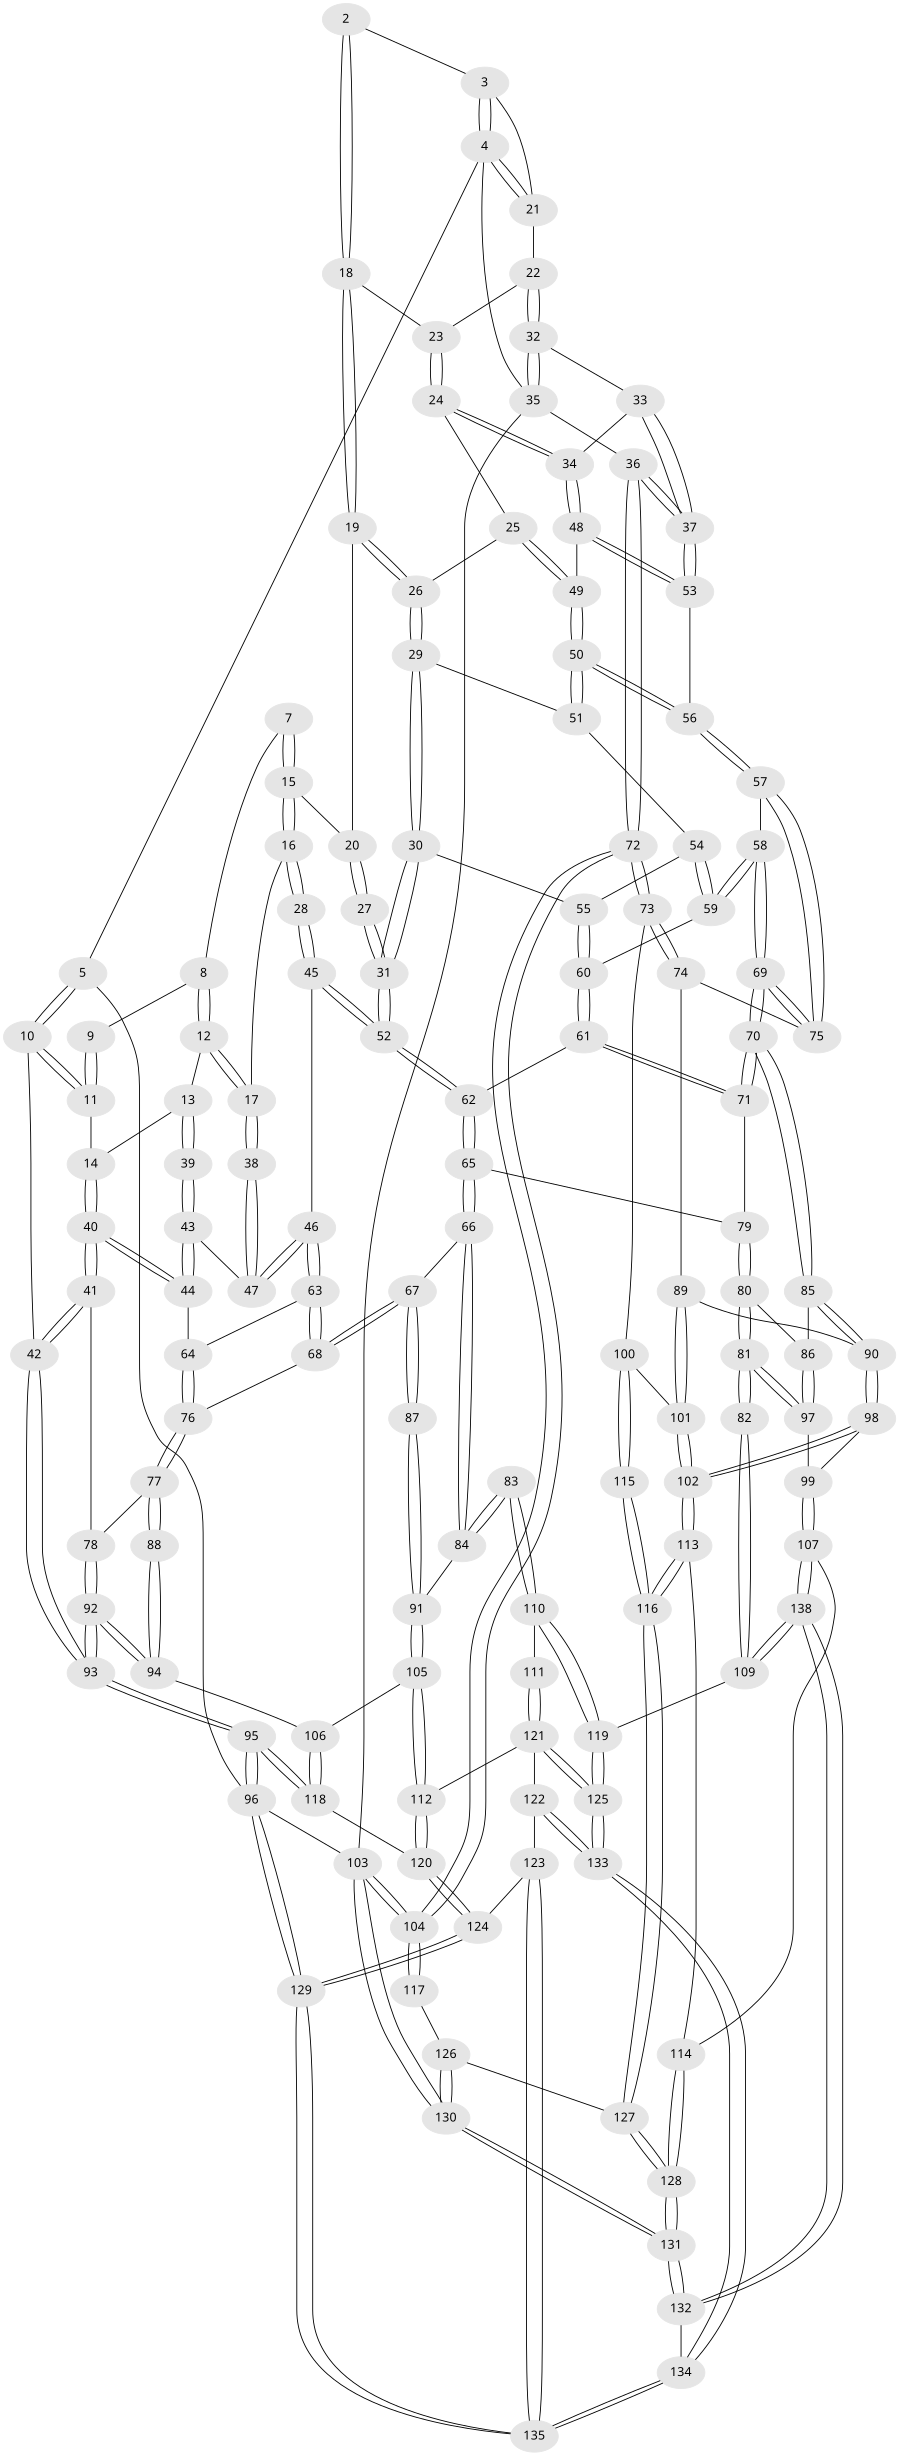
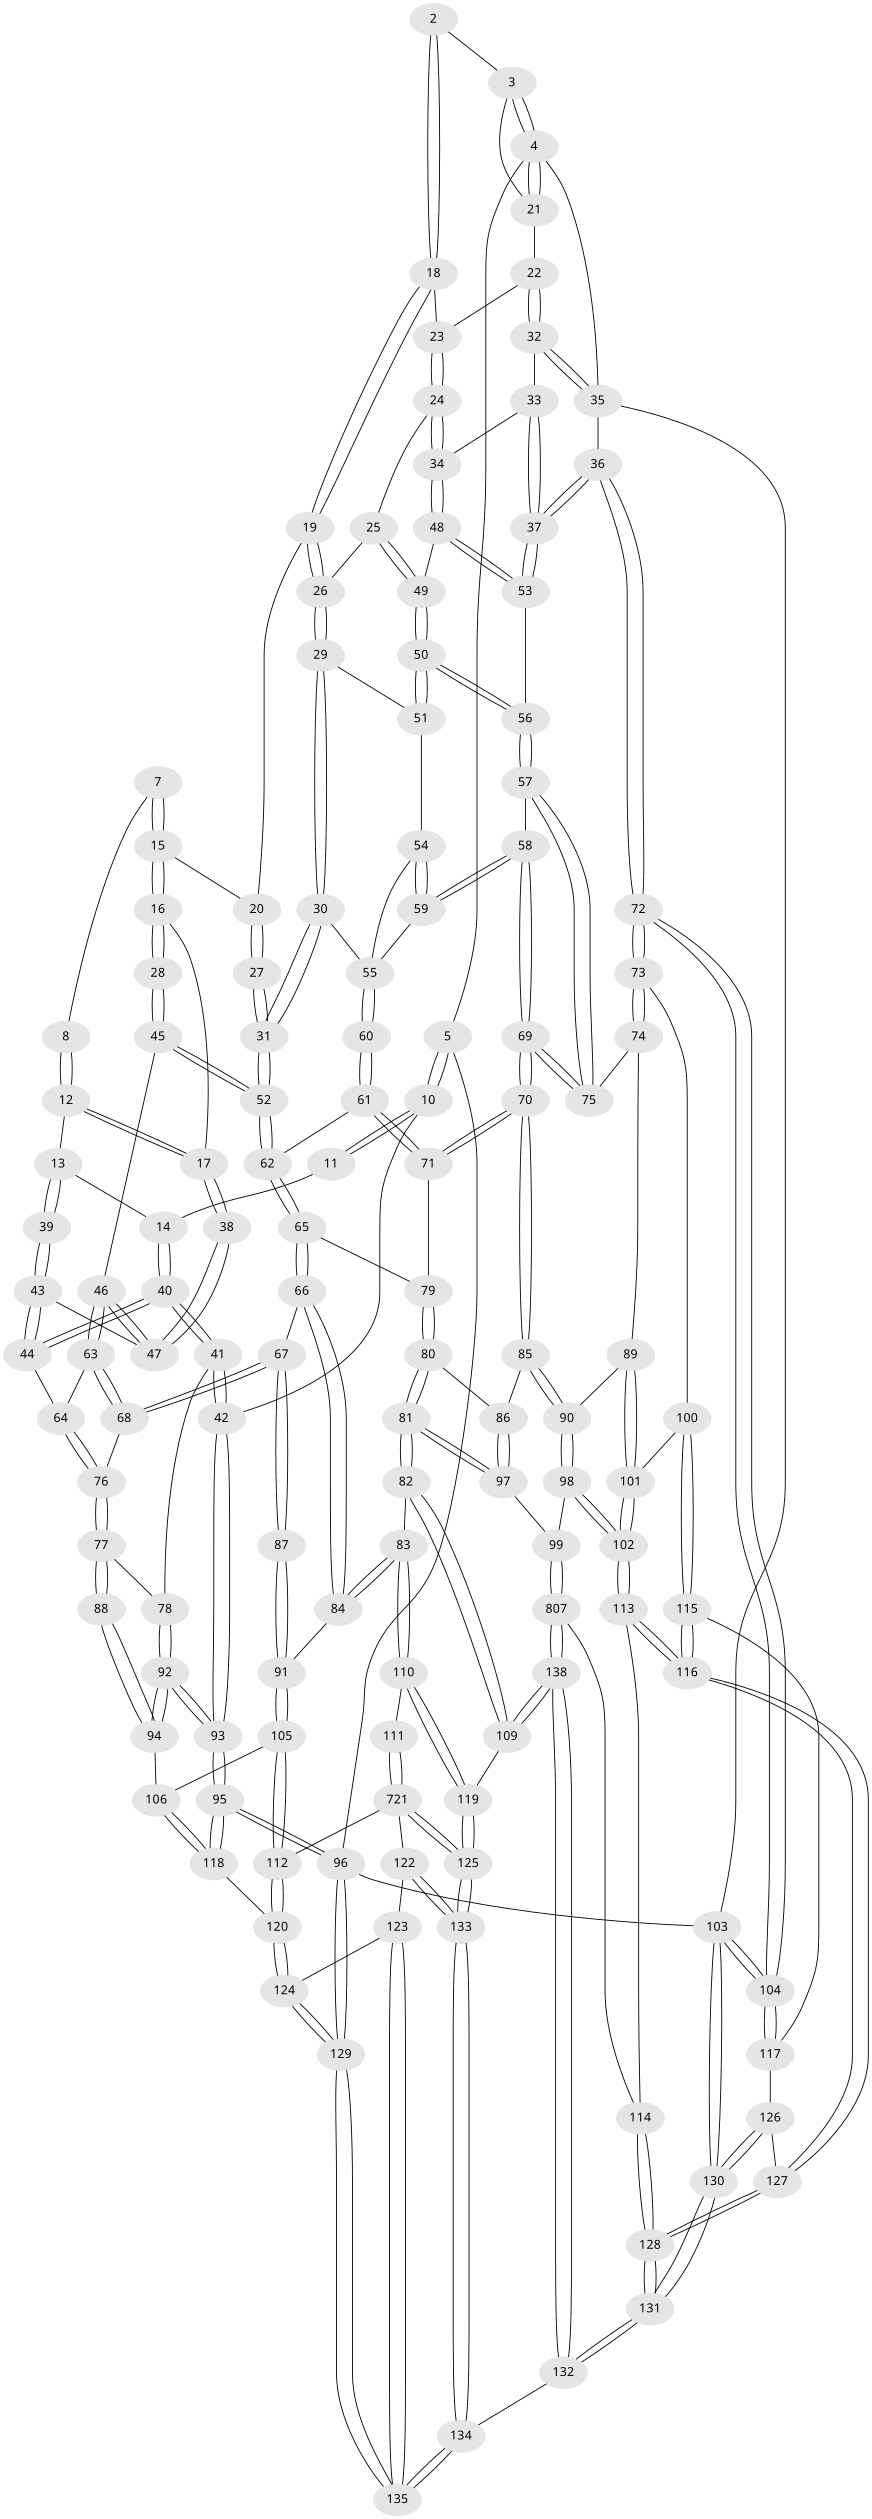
(648, 942) -> (396, 942)
(91, 1037) -> none
none -> (405, 1514)
(808, 1546) -> (556, 1609)
(534, 1737) -> (398, 1800)
none -> (819, 1807)
